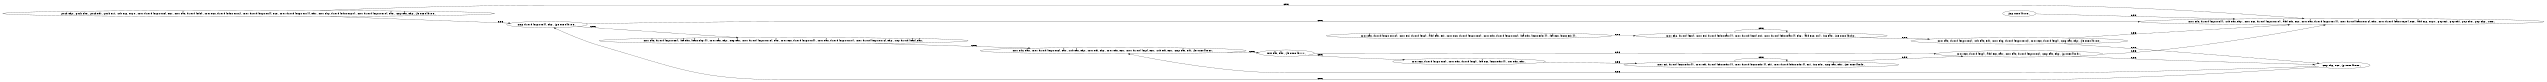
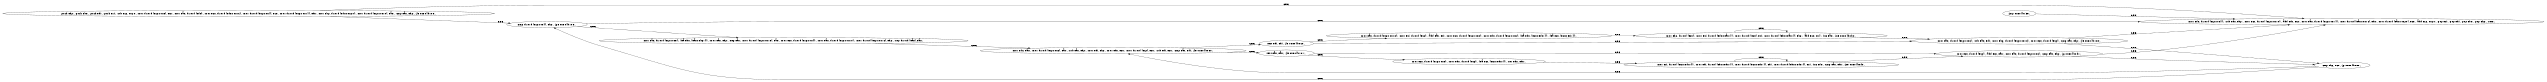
(2019, 14) -> (2019, 14)
none -> (1286, 44)
(1286, 53) -> (1286, 53)
